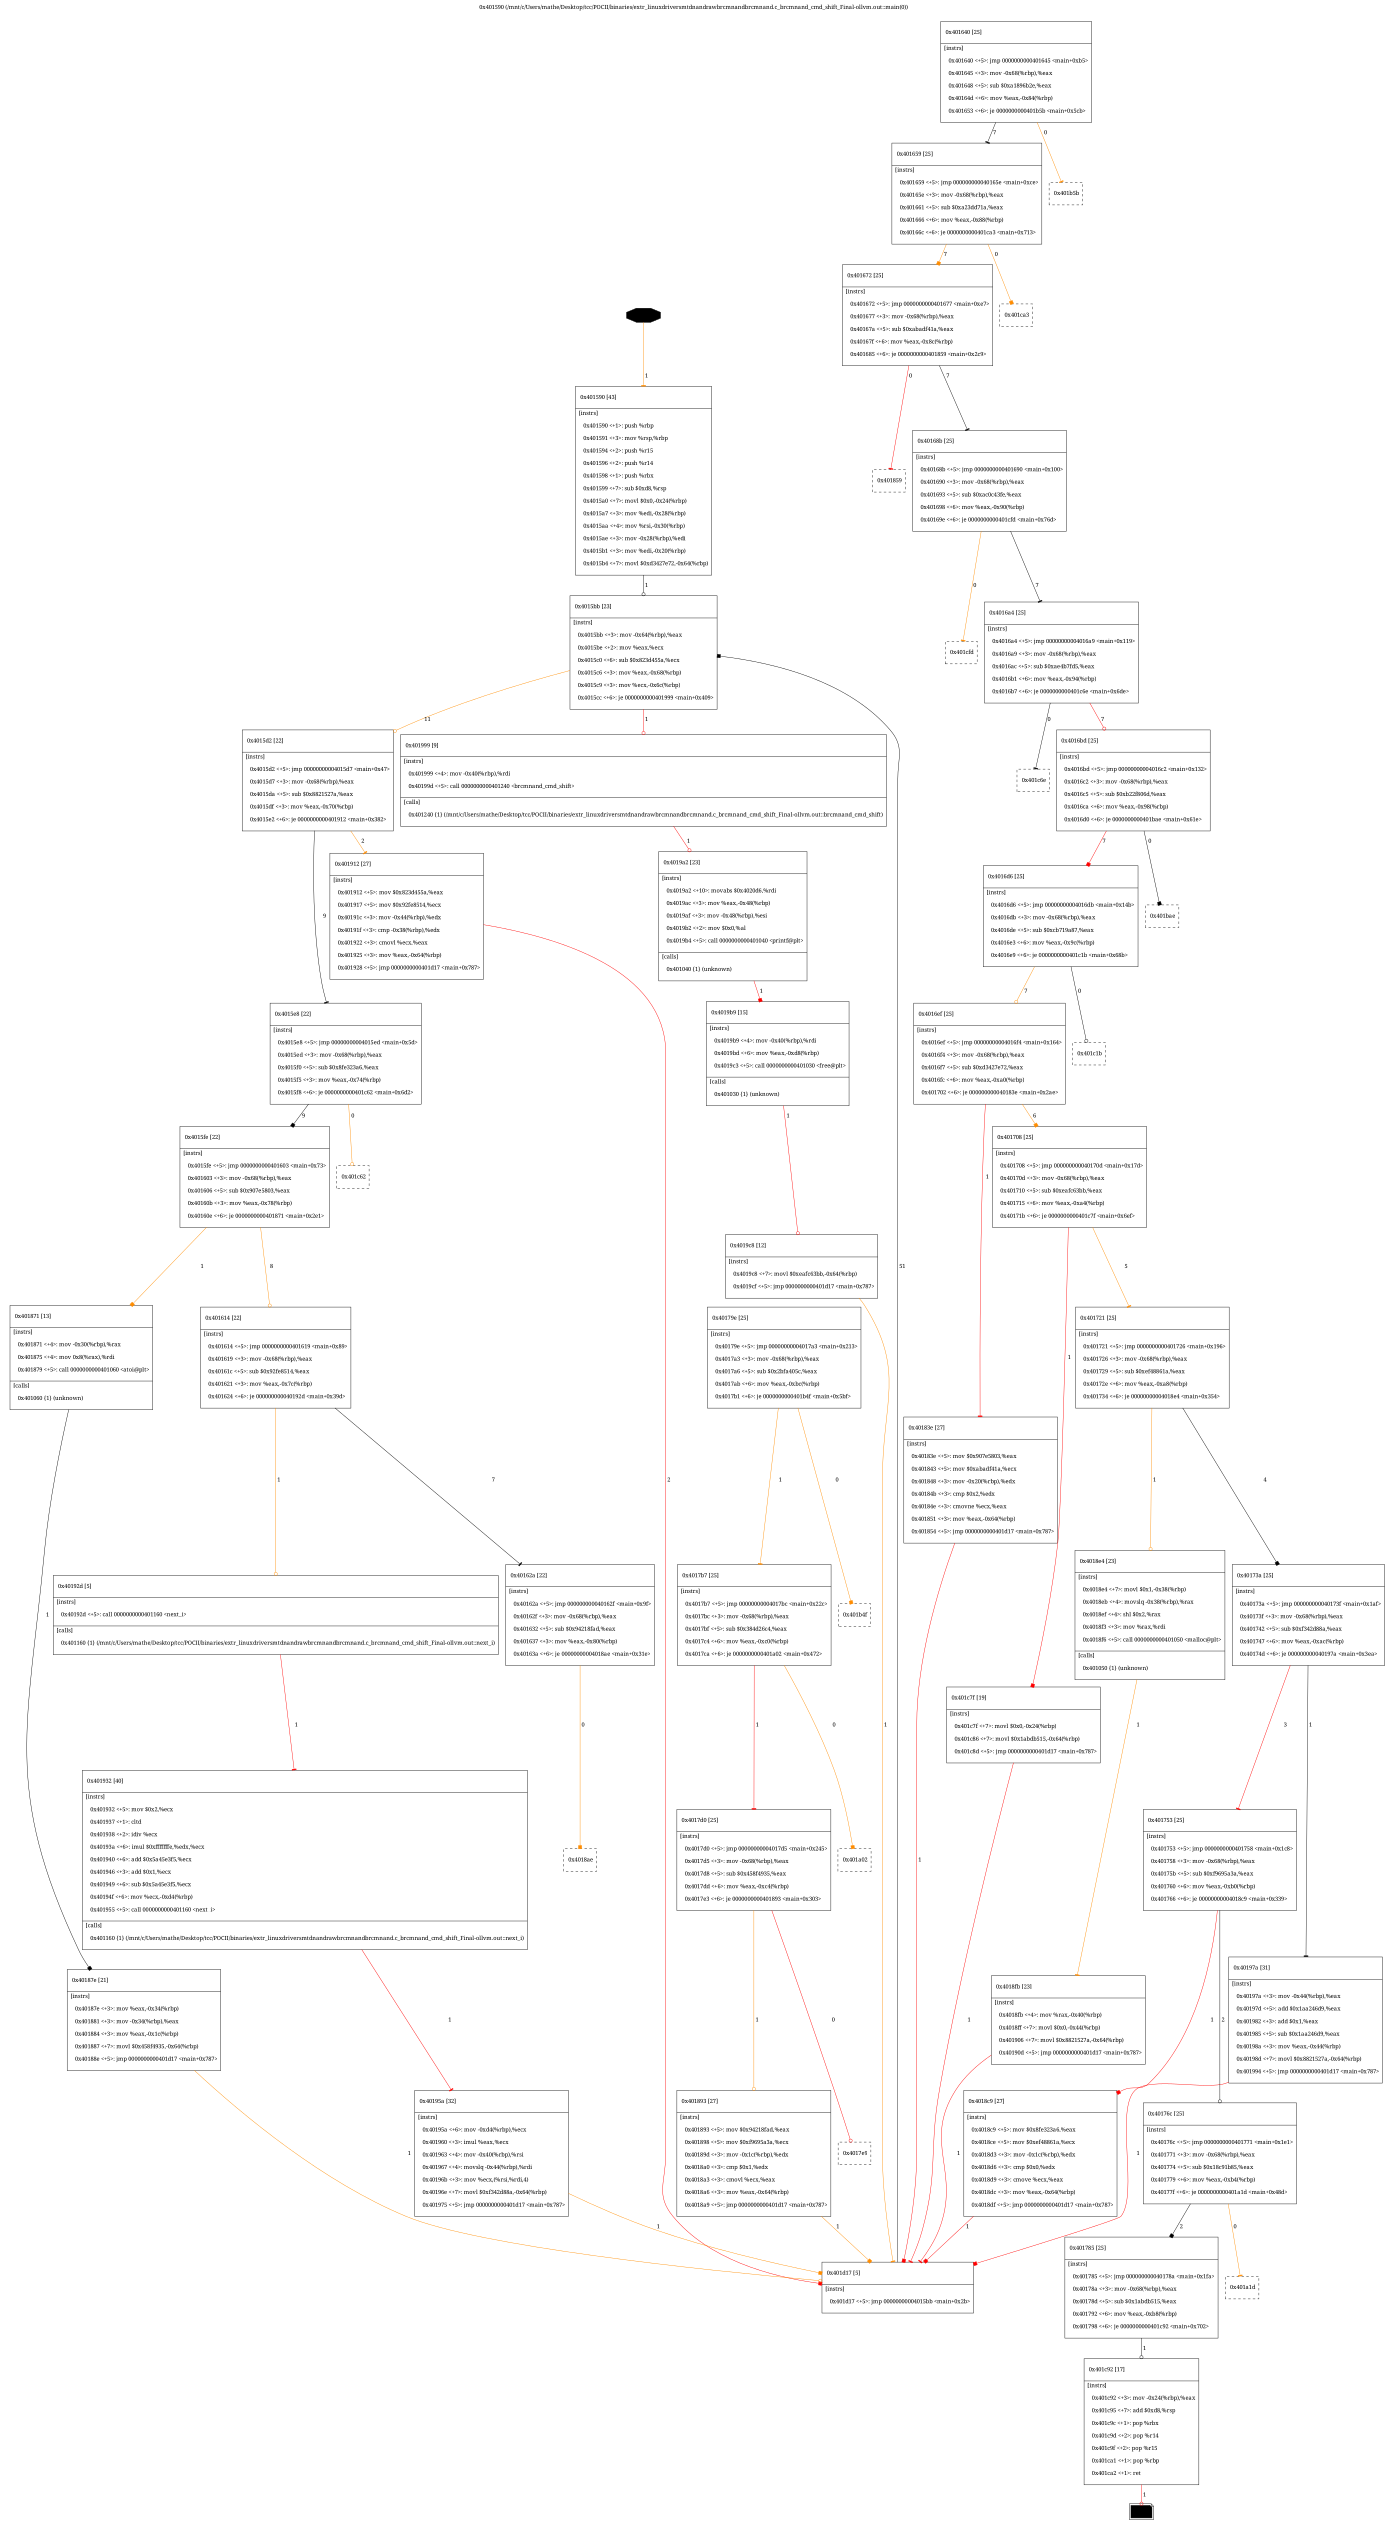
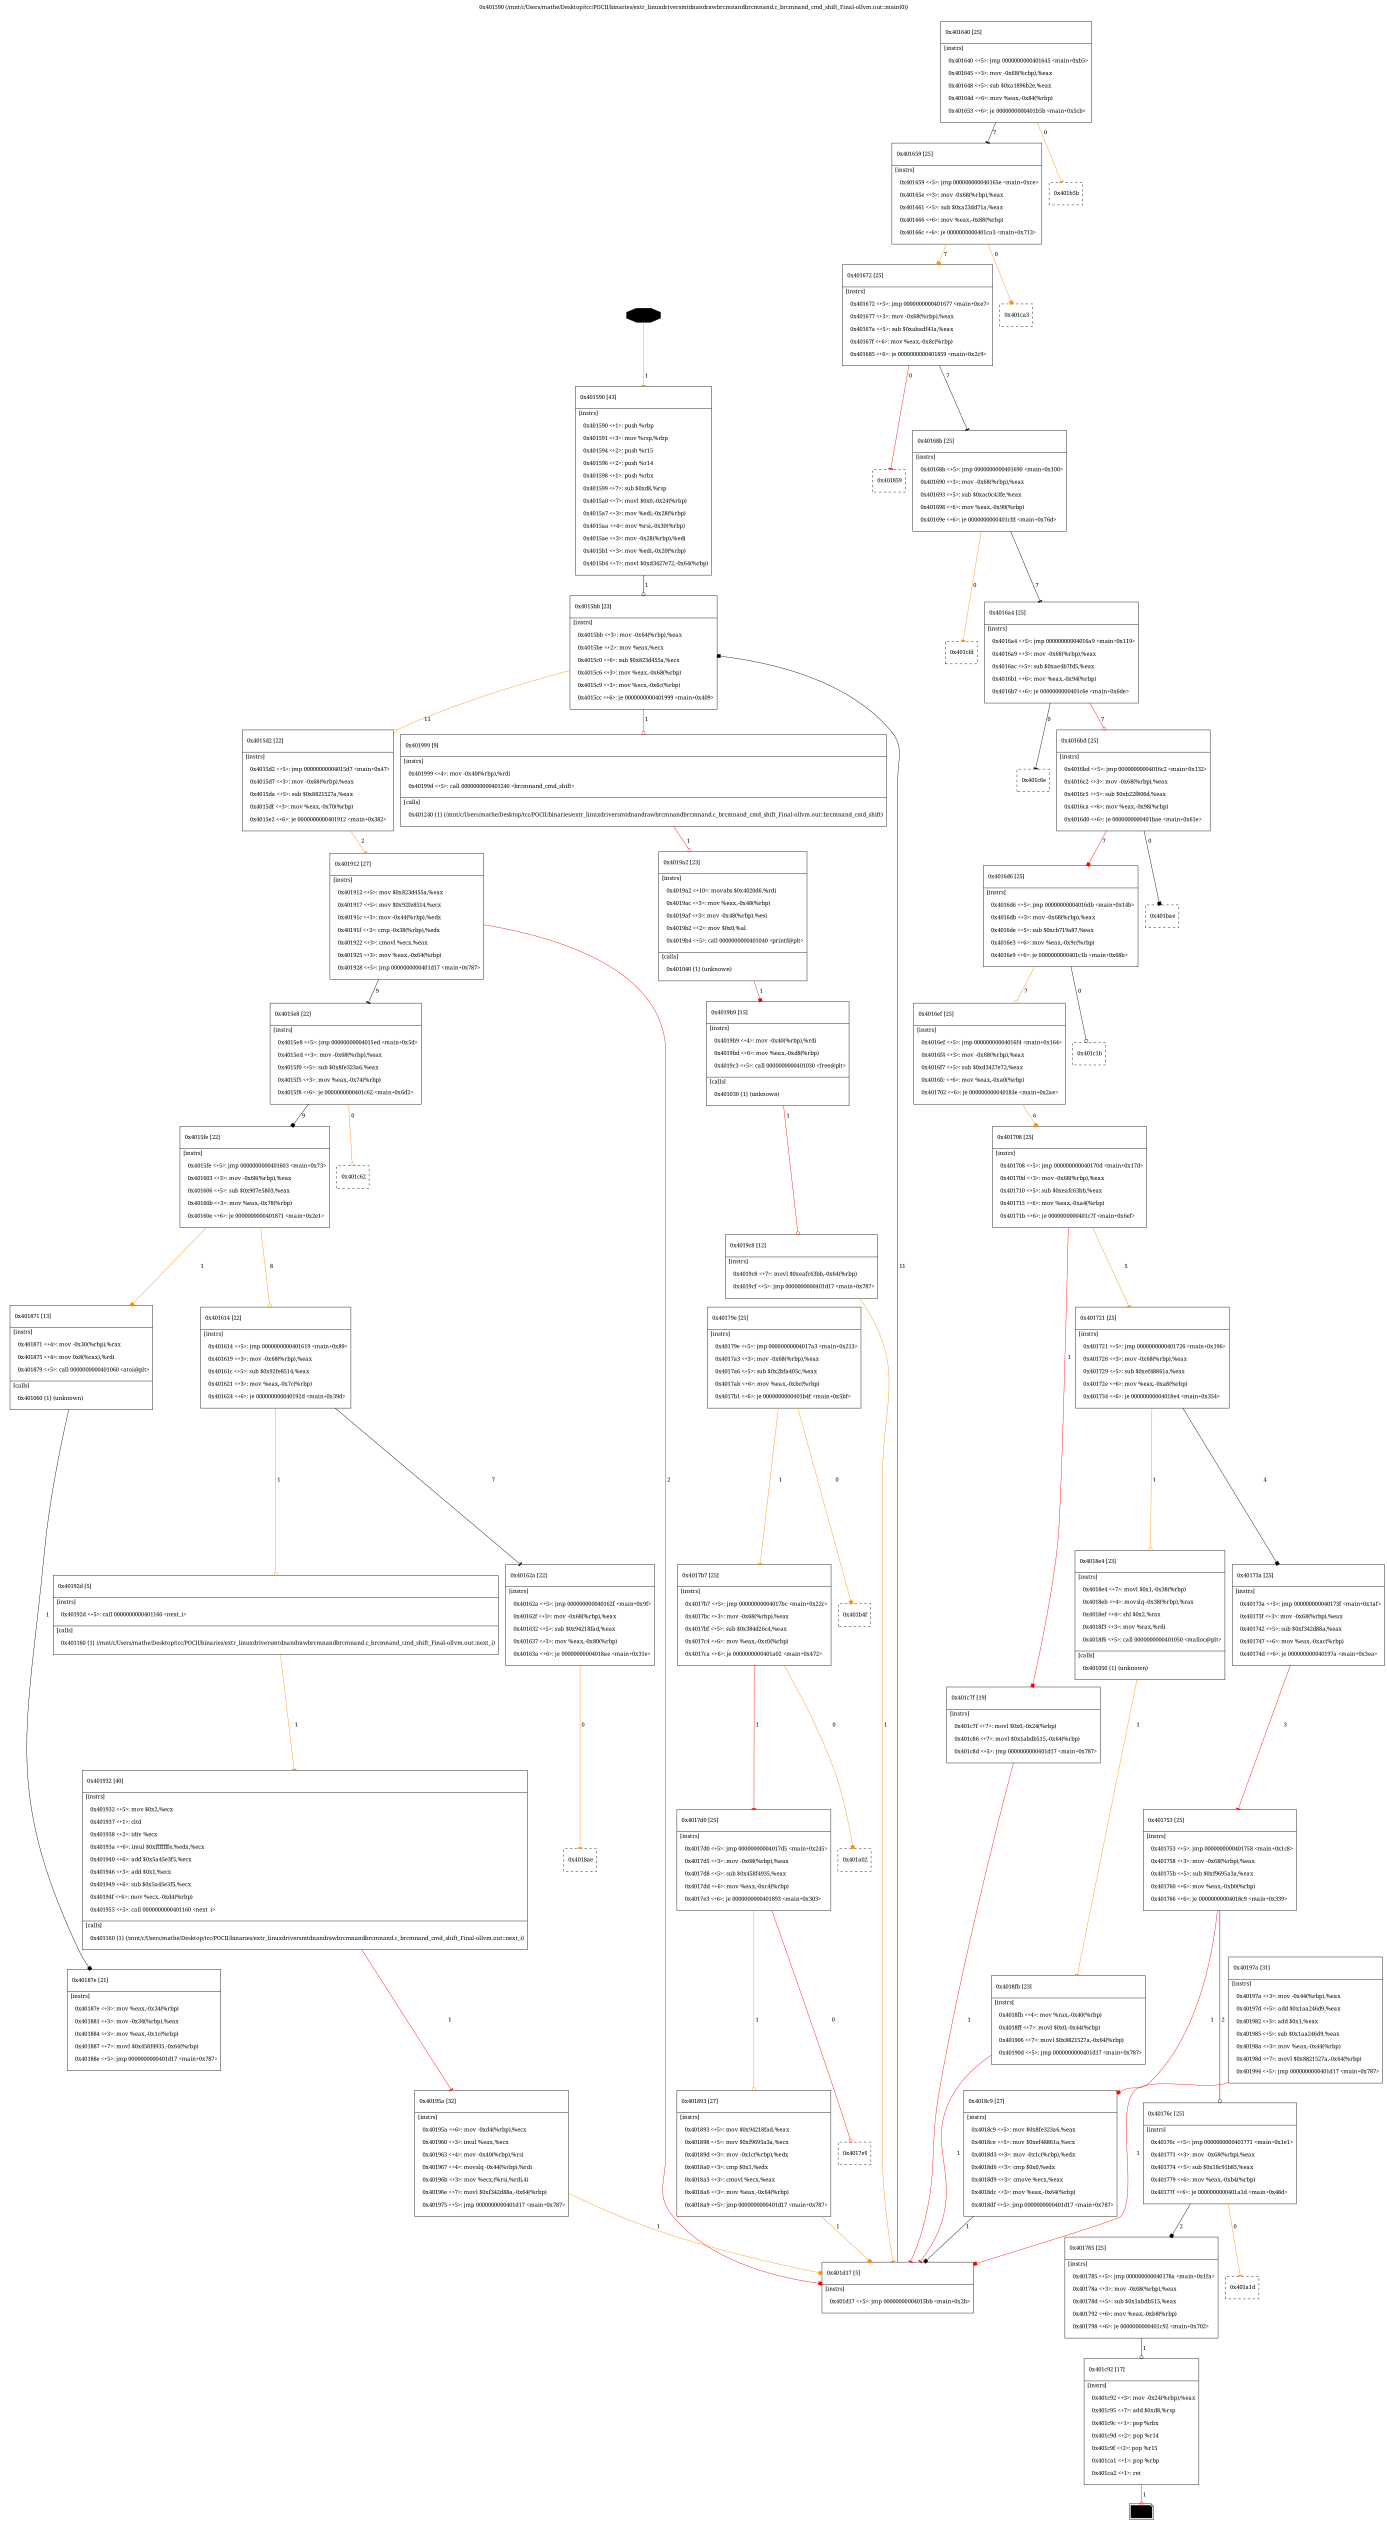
(315, 916) -> (374, 990)
(902, 1266) -> (902, 1266)
(981, 1480) -> none
(287, 1711) -> (287, 1711)
(580, 1756) -> (580, 1756)
(1307, 1810) -> none
(483, 2237) -> none
(951, 2238) -> (951, 2238)
